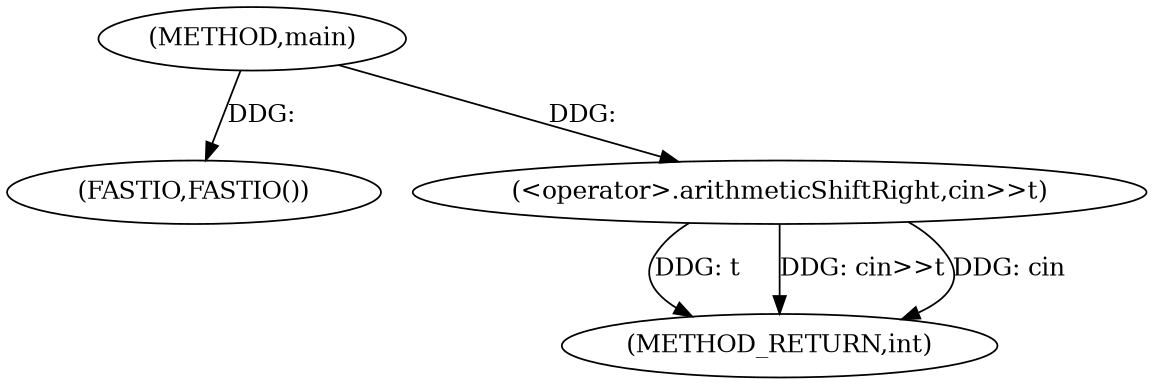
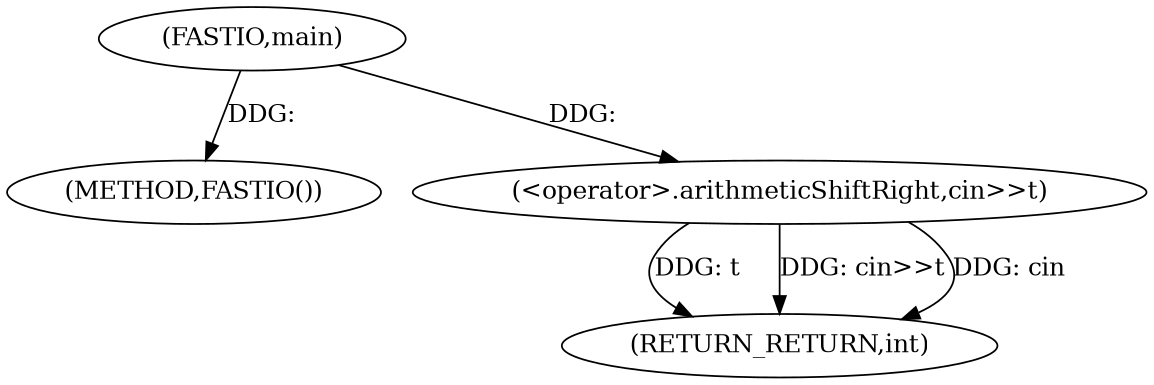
(252, 39) -> (252, 39)
(194, 192) -> (194, 192)
(780, 346) -> (780, 346)
